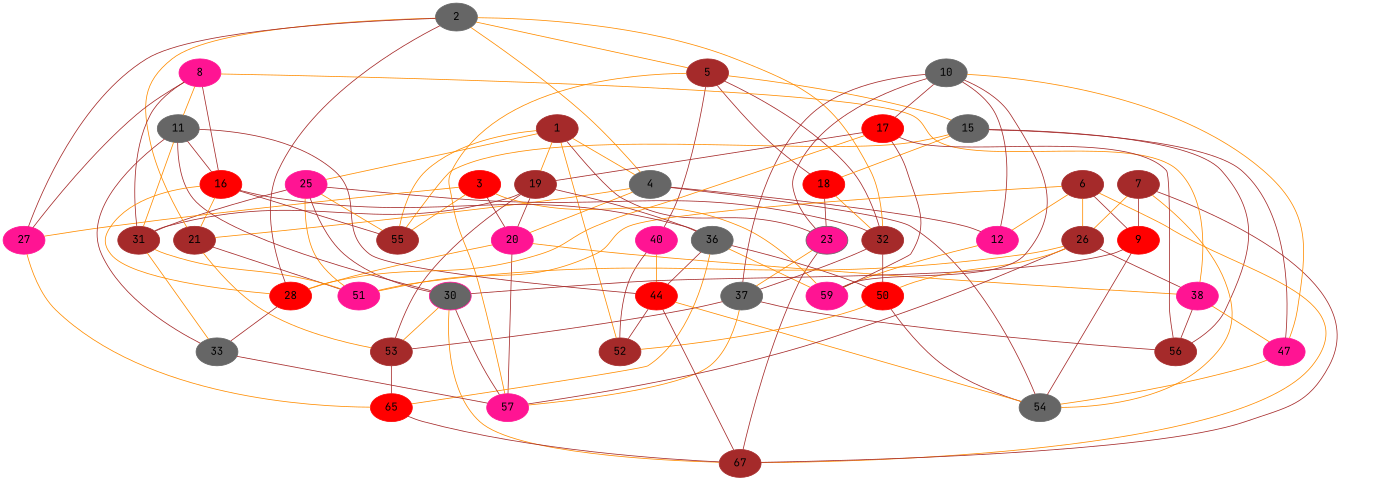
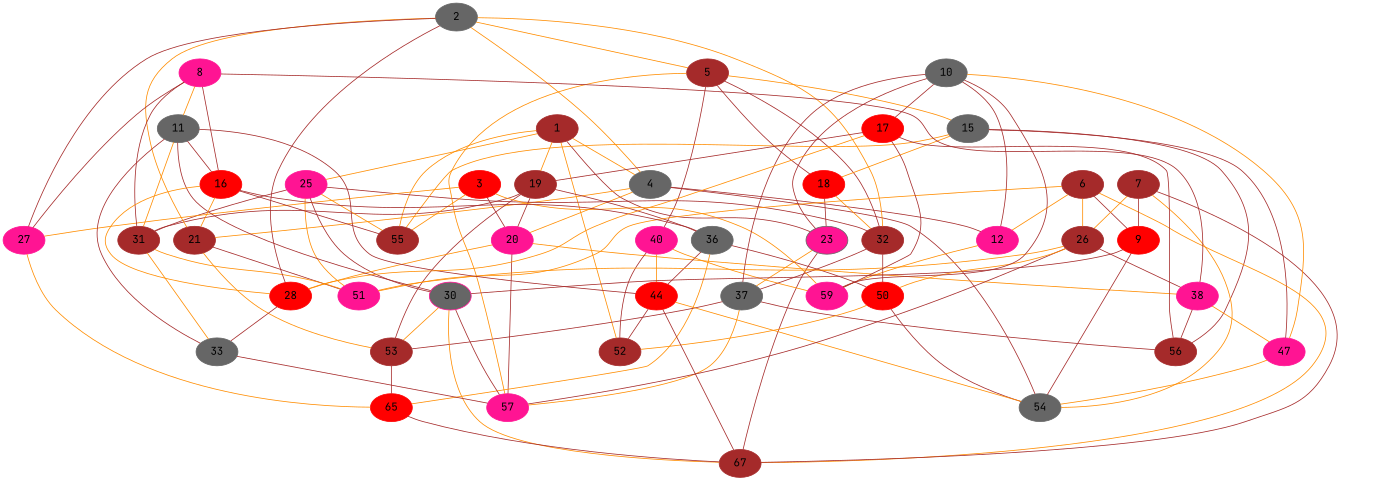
(767, 95) -> (767, 95)
(751, 259) -> (739, 272)
